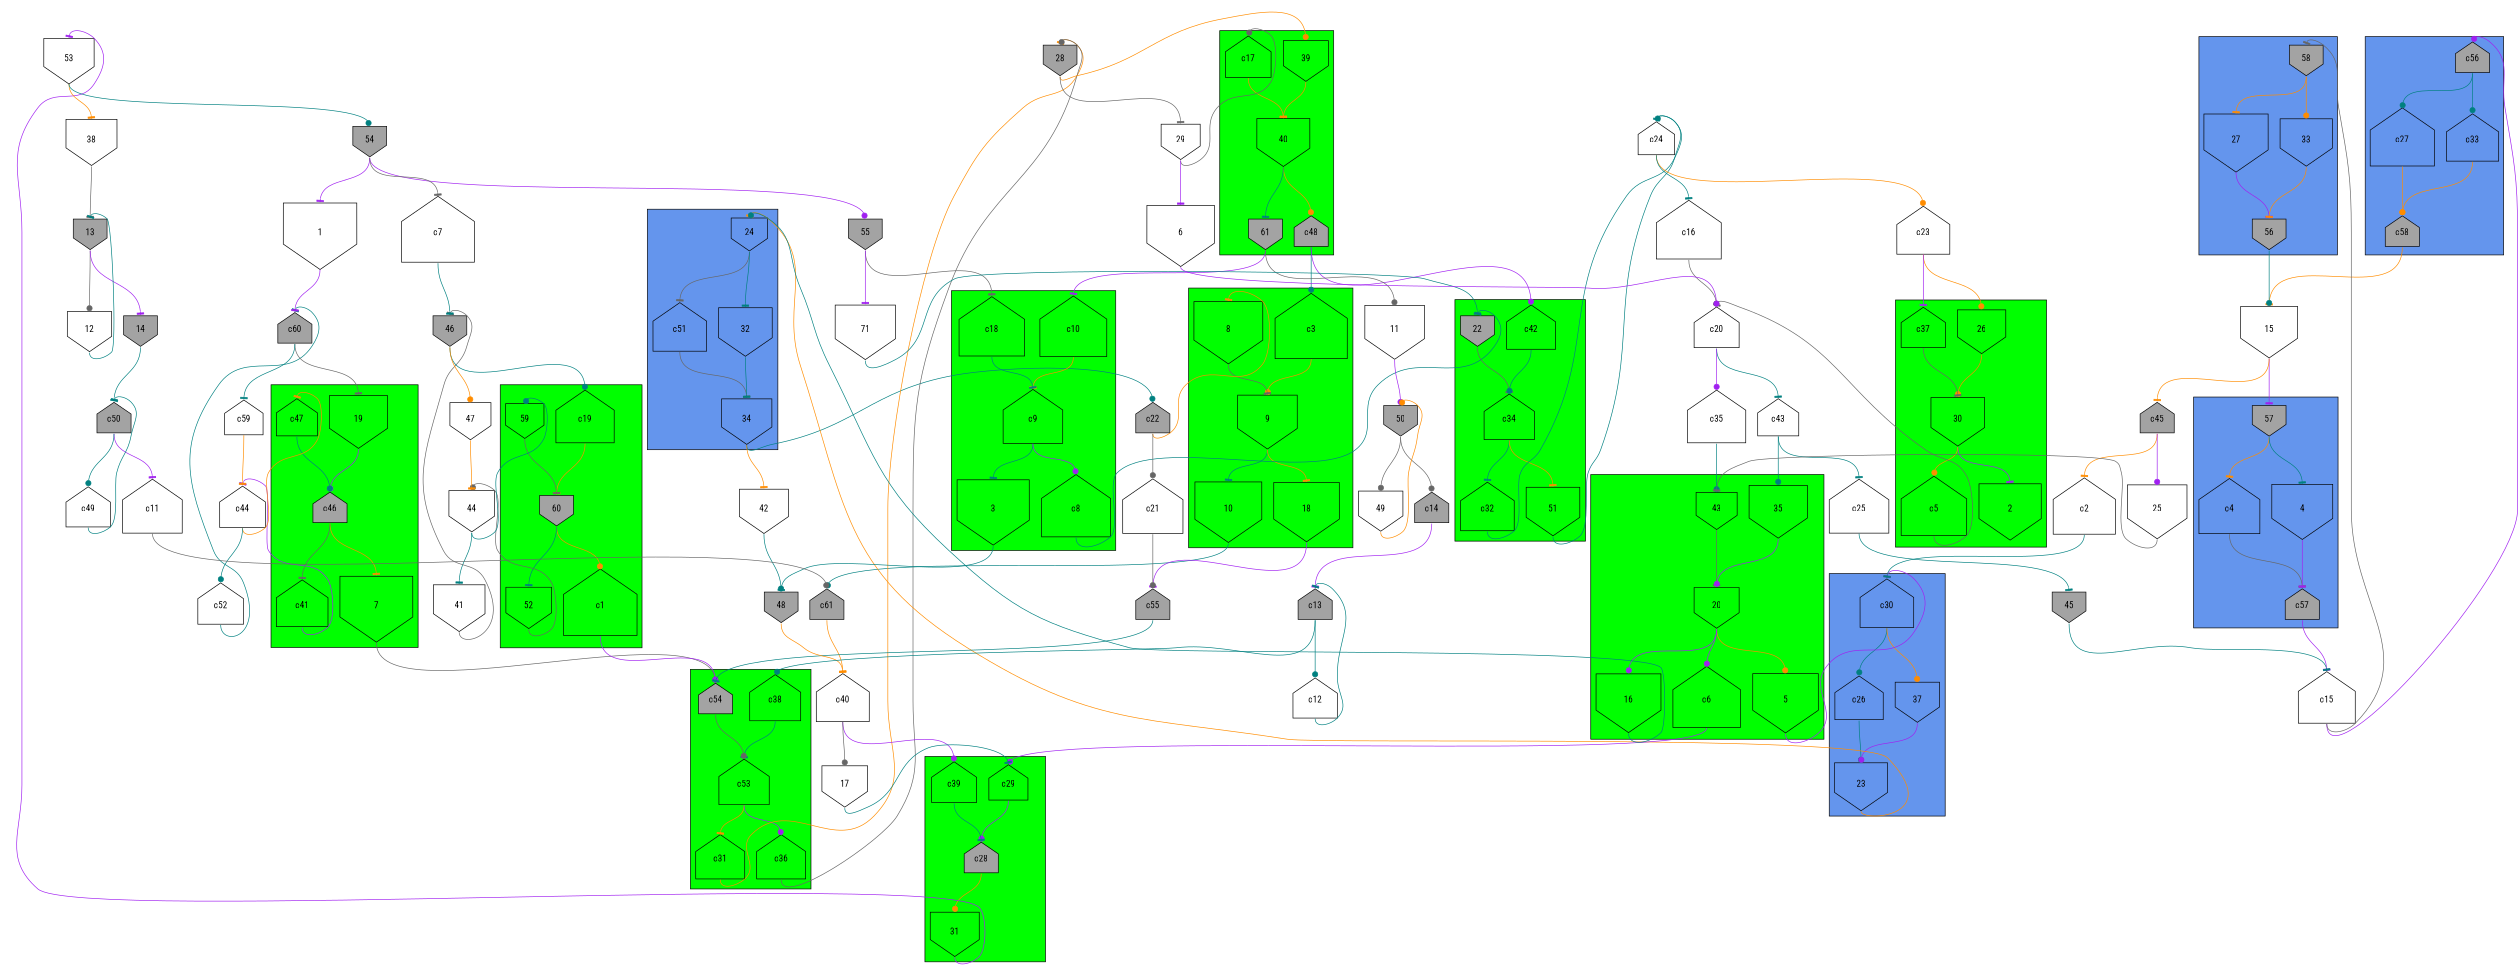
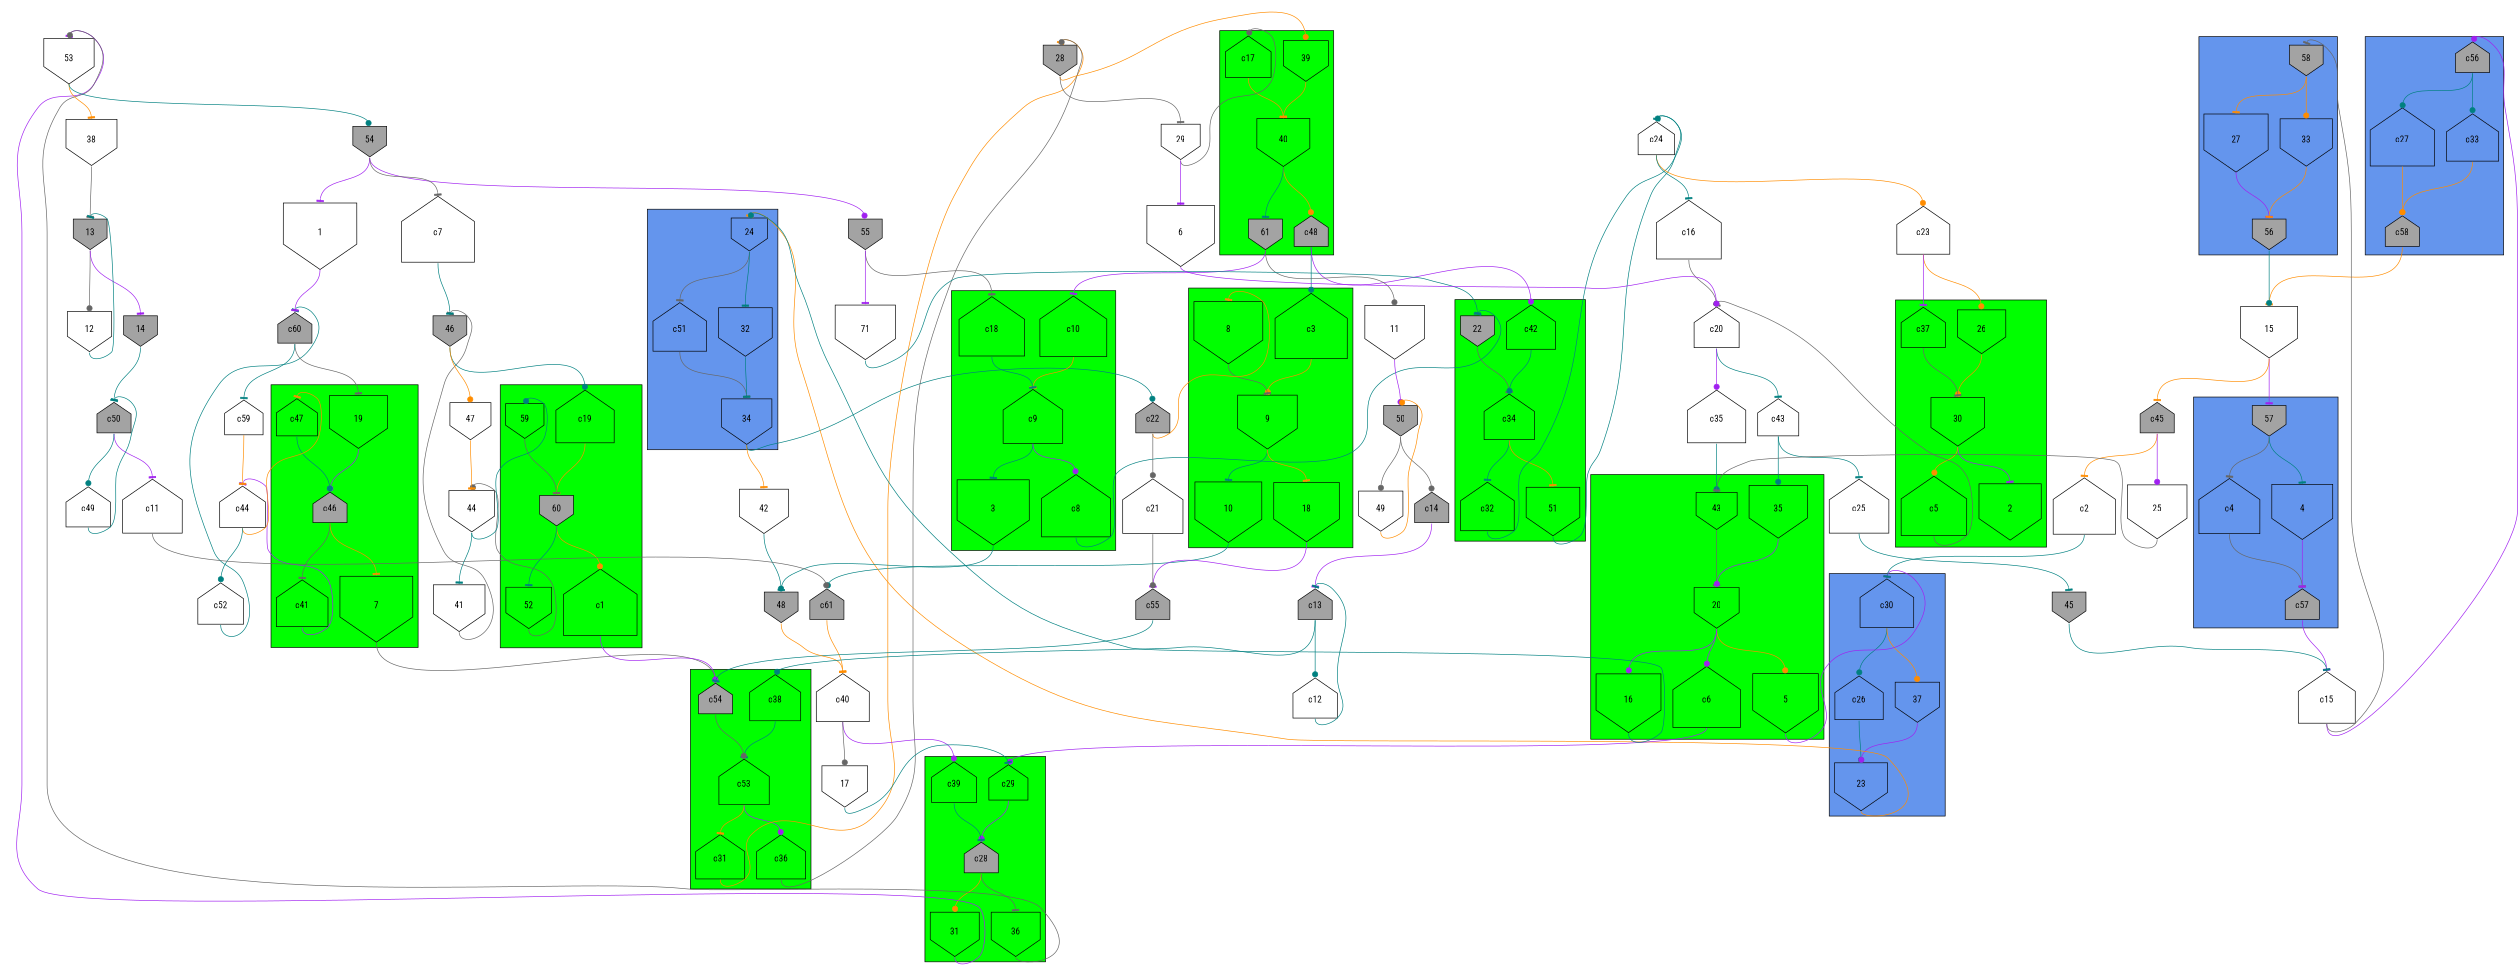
(2251, 457) -> (2251, 457)
none -> (1016, 932)
